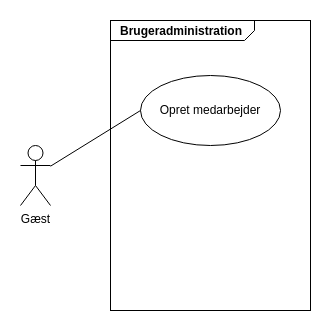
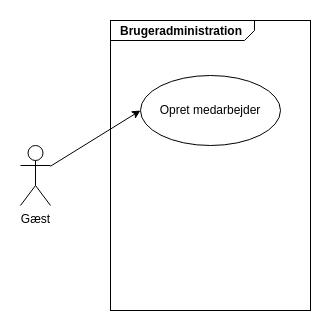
(136, 113) -> (133, 115)
